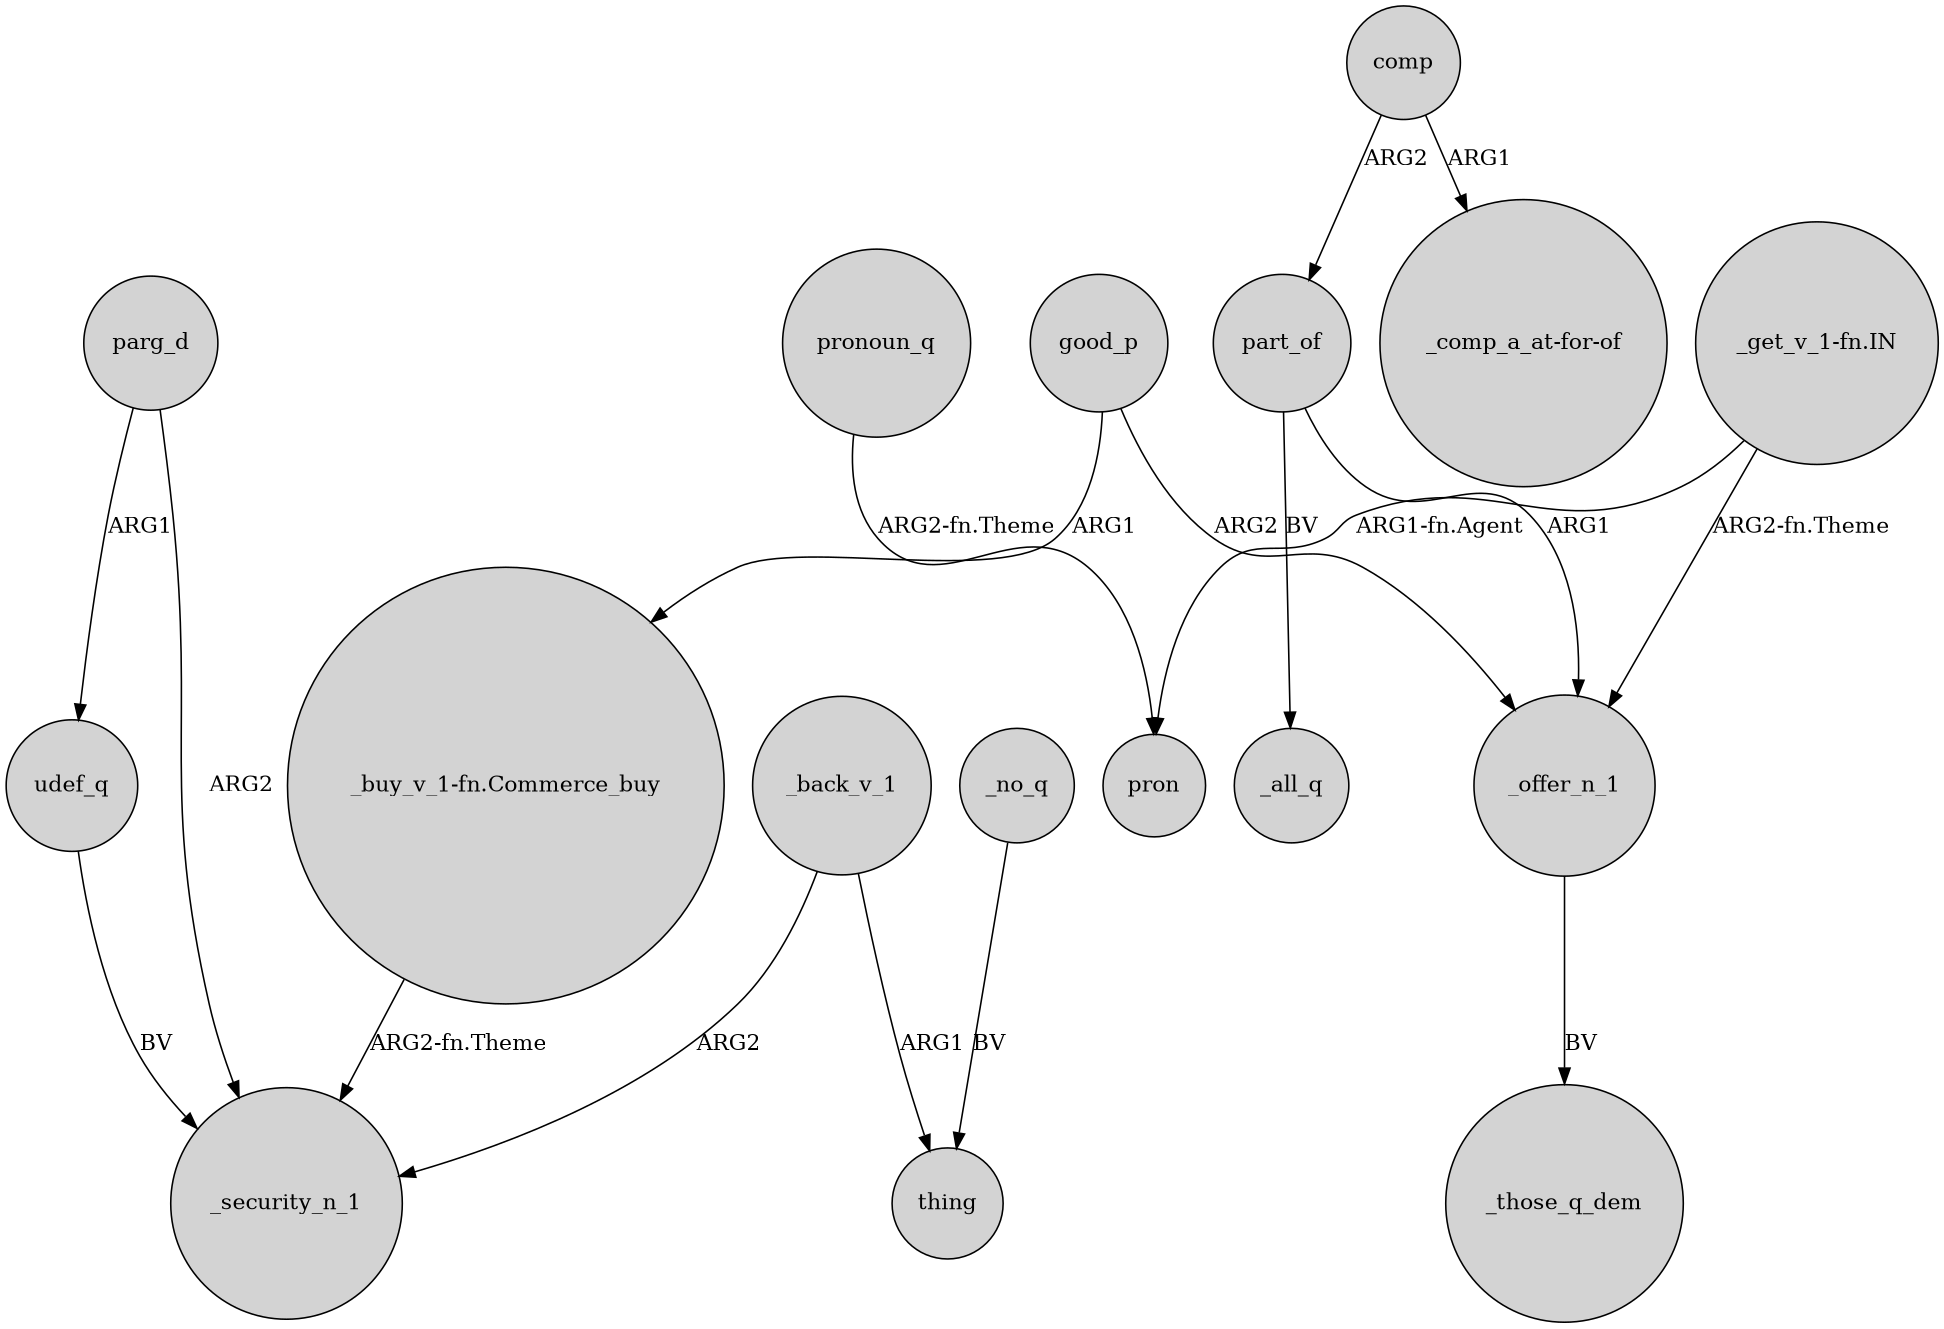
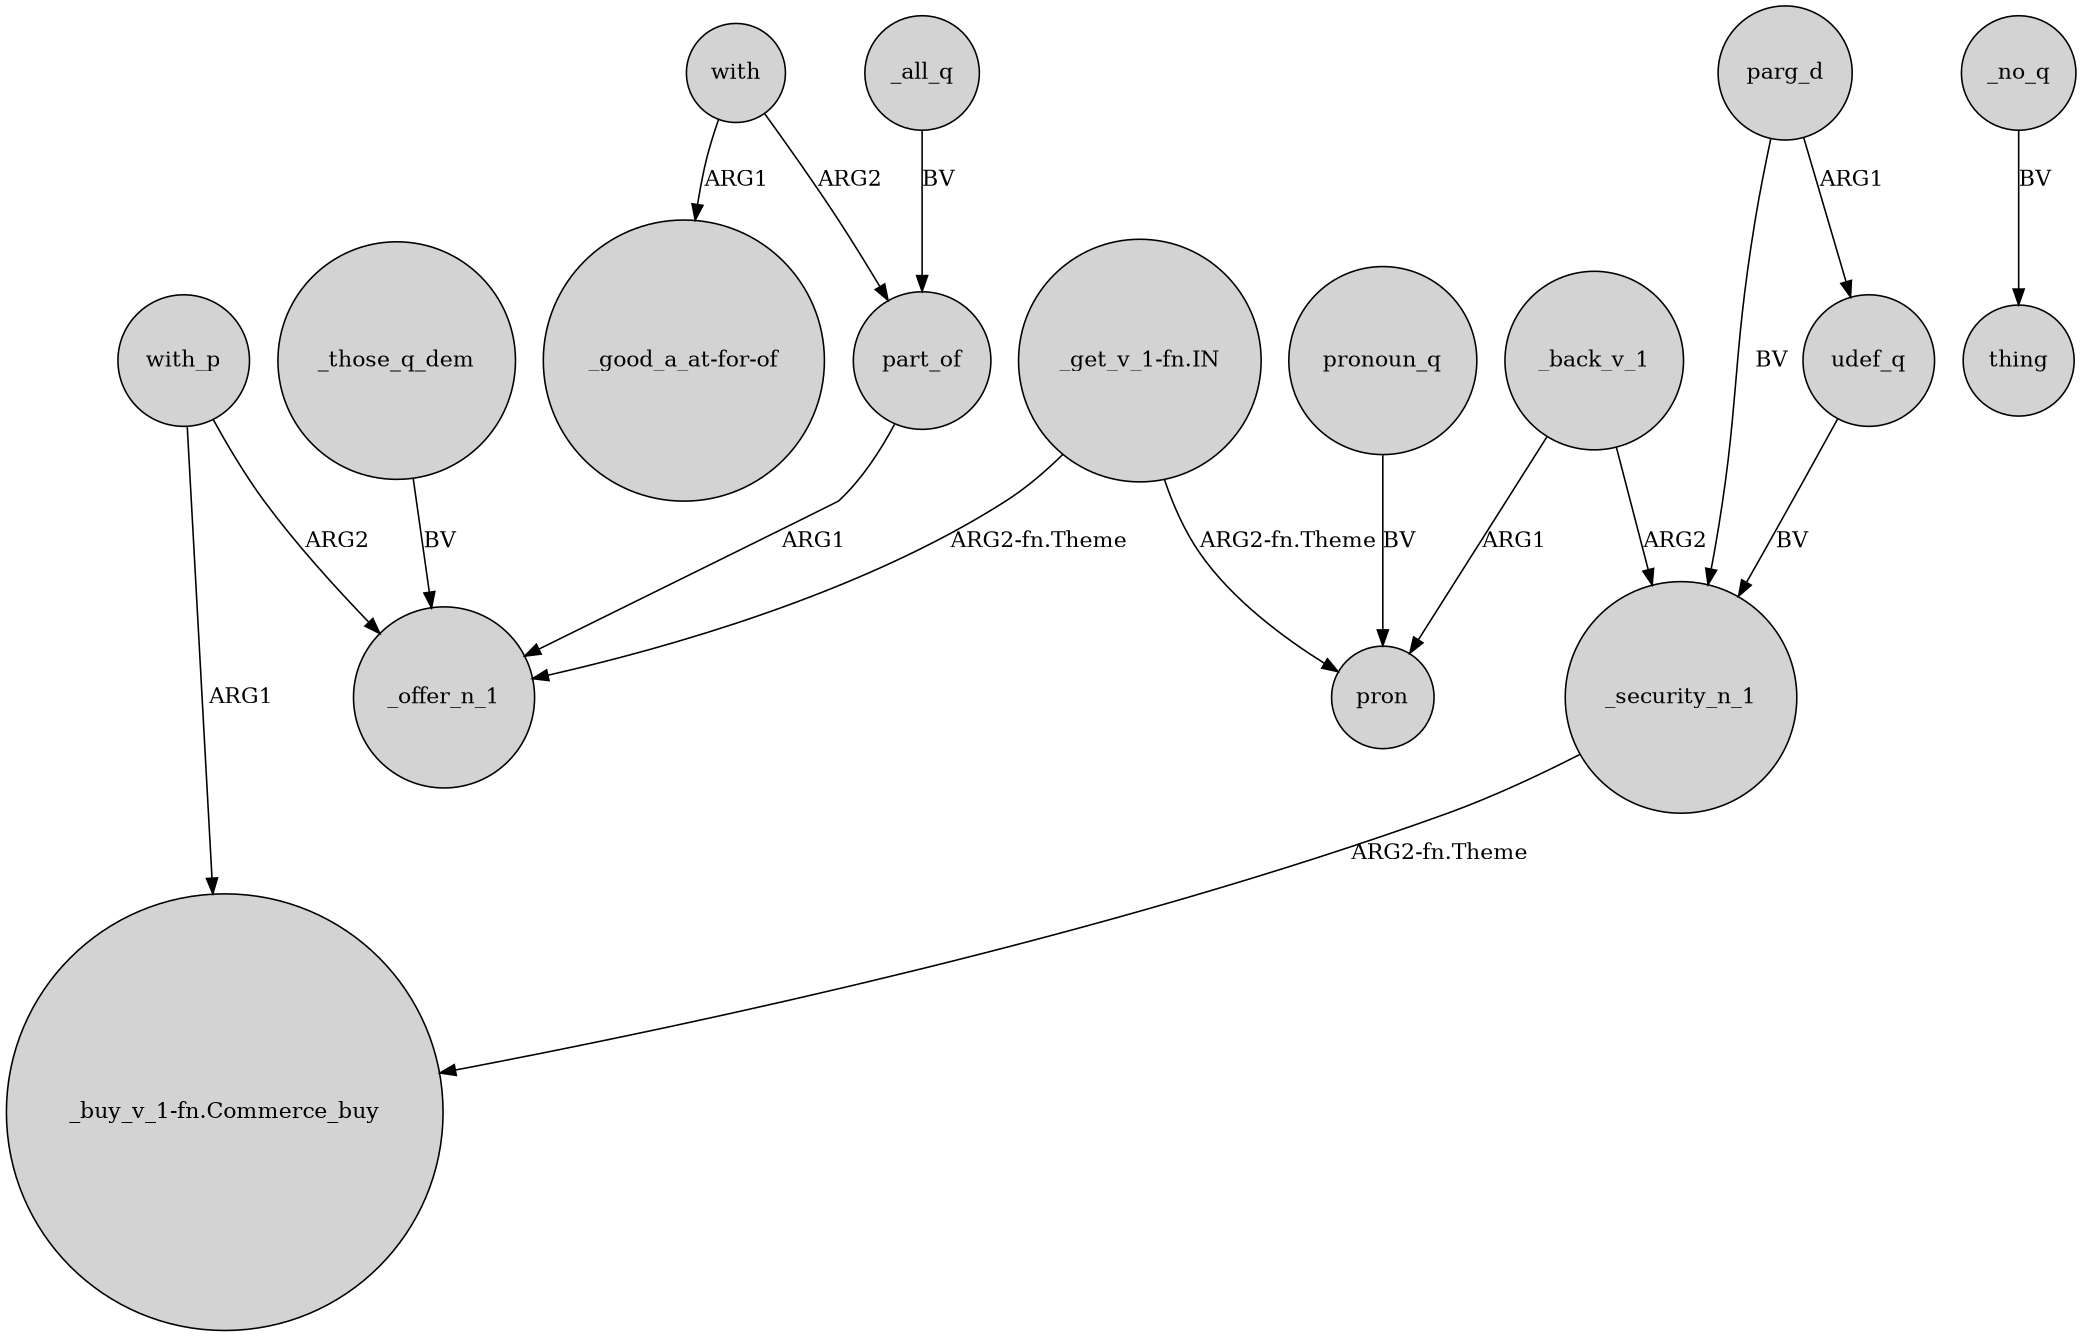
(1404, 63) -> (736, 73)
(1099, 343) -> (184, 361)
(1524, 343) -> (684, 361)
(967, 527) -> (1399, 541)
(1440, 527) -> (1288, 541)
(1287, 570) -> (922, 203)
(242, 786) -> (1772, 361)
(1565, 972) -> (421, 535)
(887, 1006) -> (1483, 538)
(376, 1033) -> (1027, 942)
